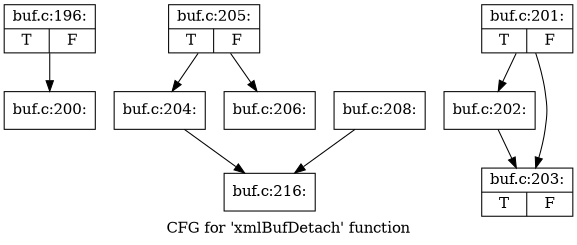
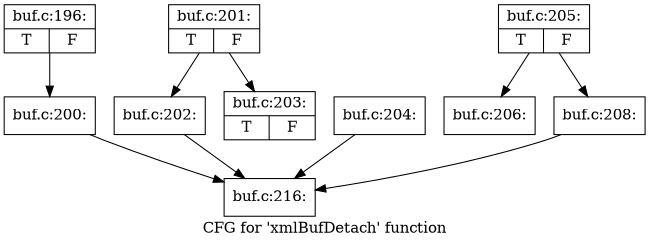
(188, 68) -> (571, 70)
(505, 144) -> (210, 153)
none -> (152, 158)
